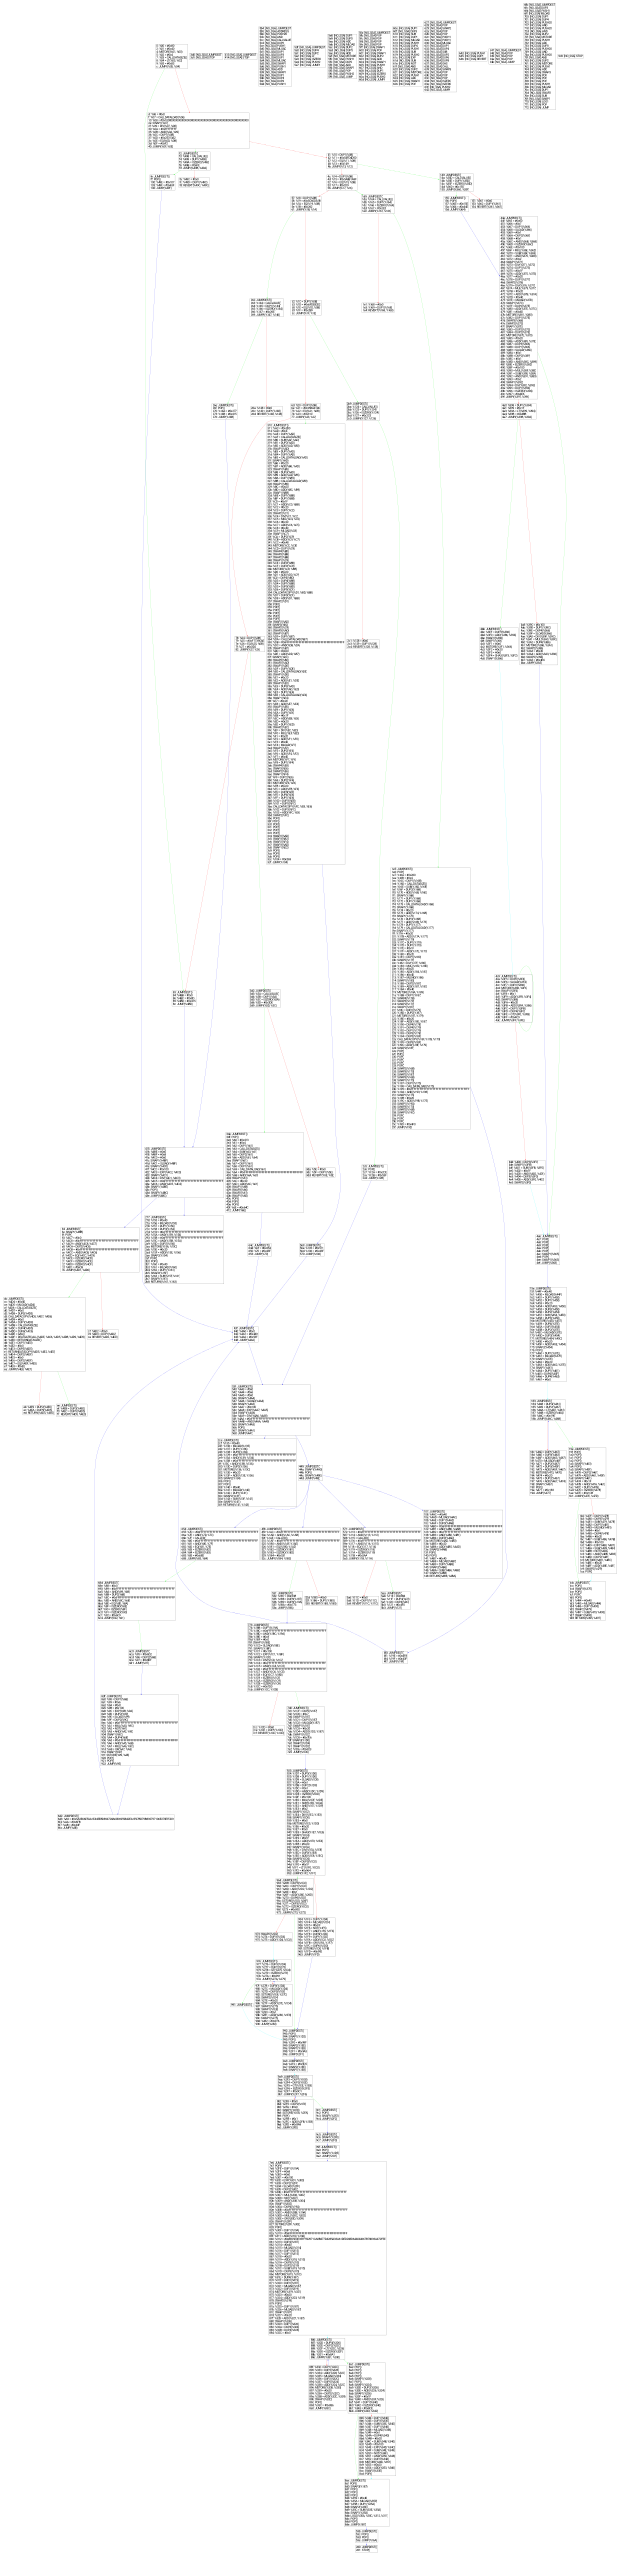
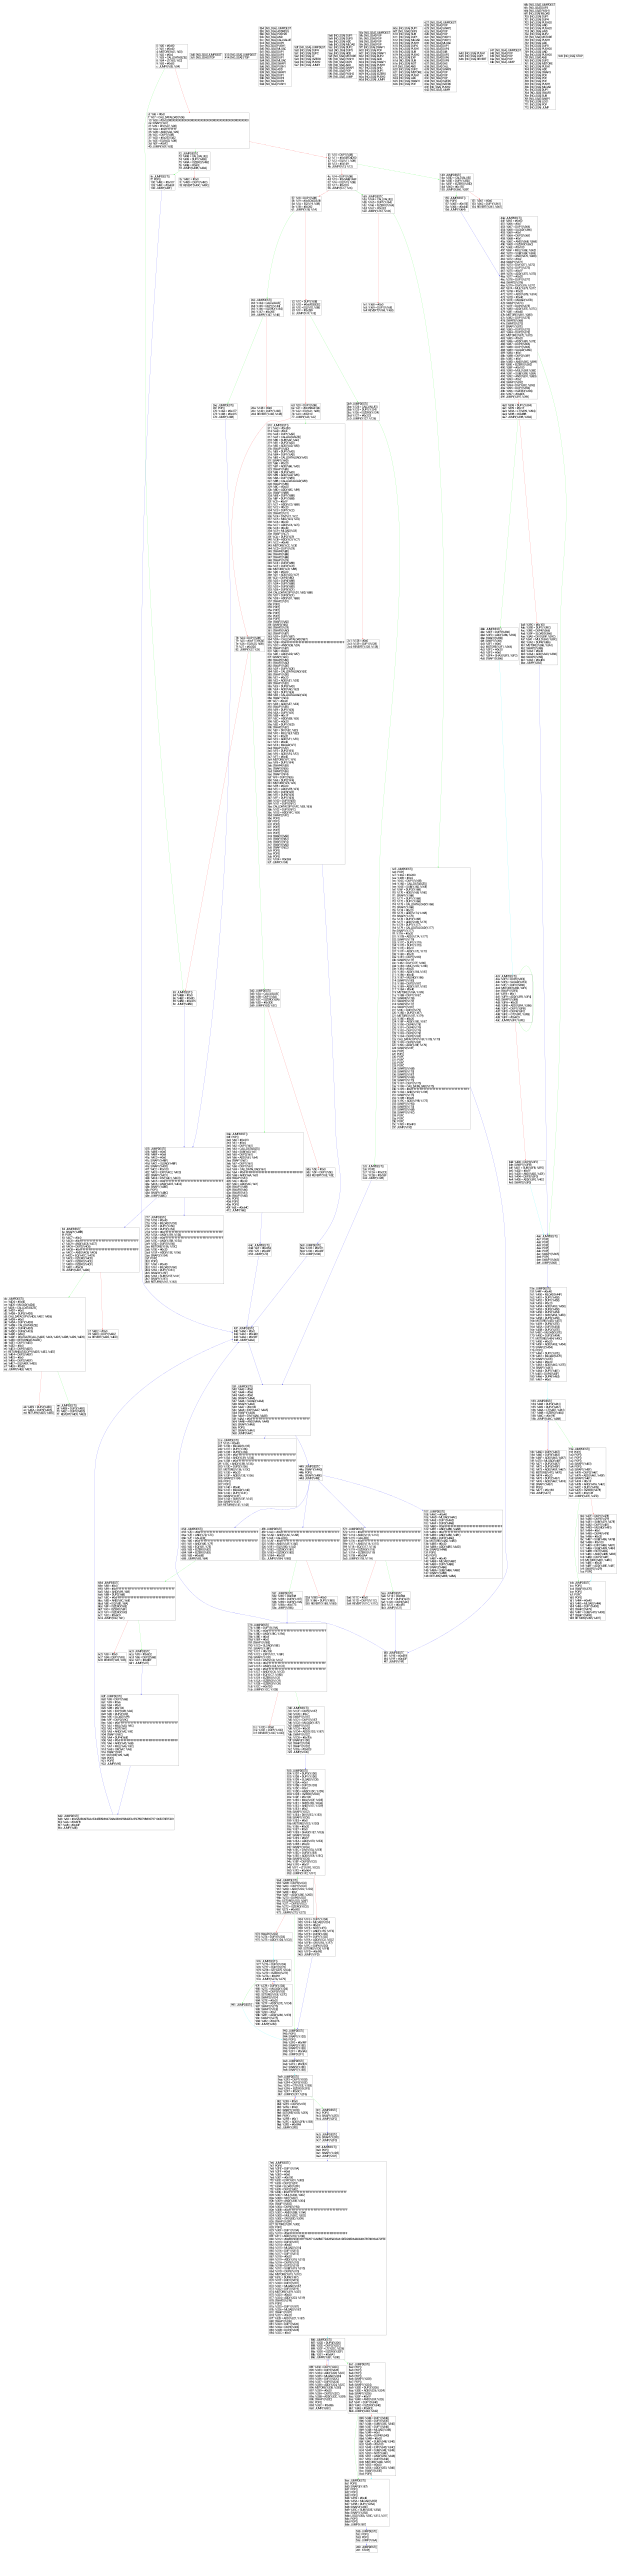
none -> (112, 1658)
